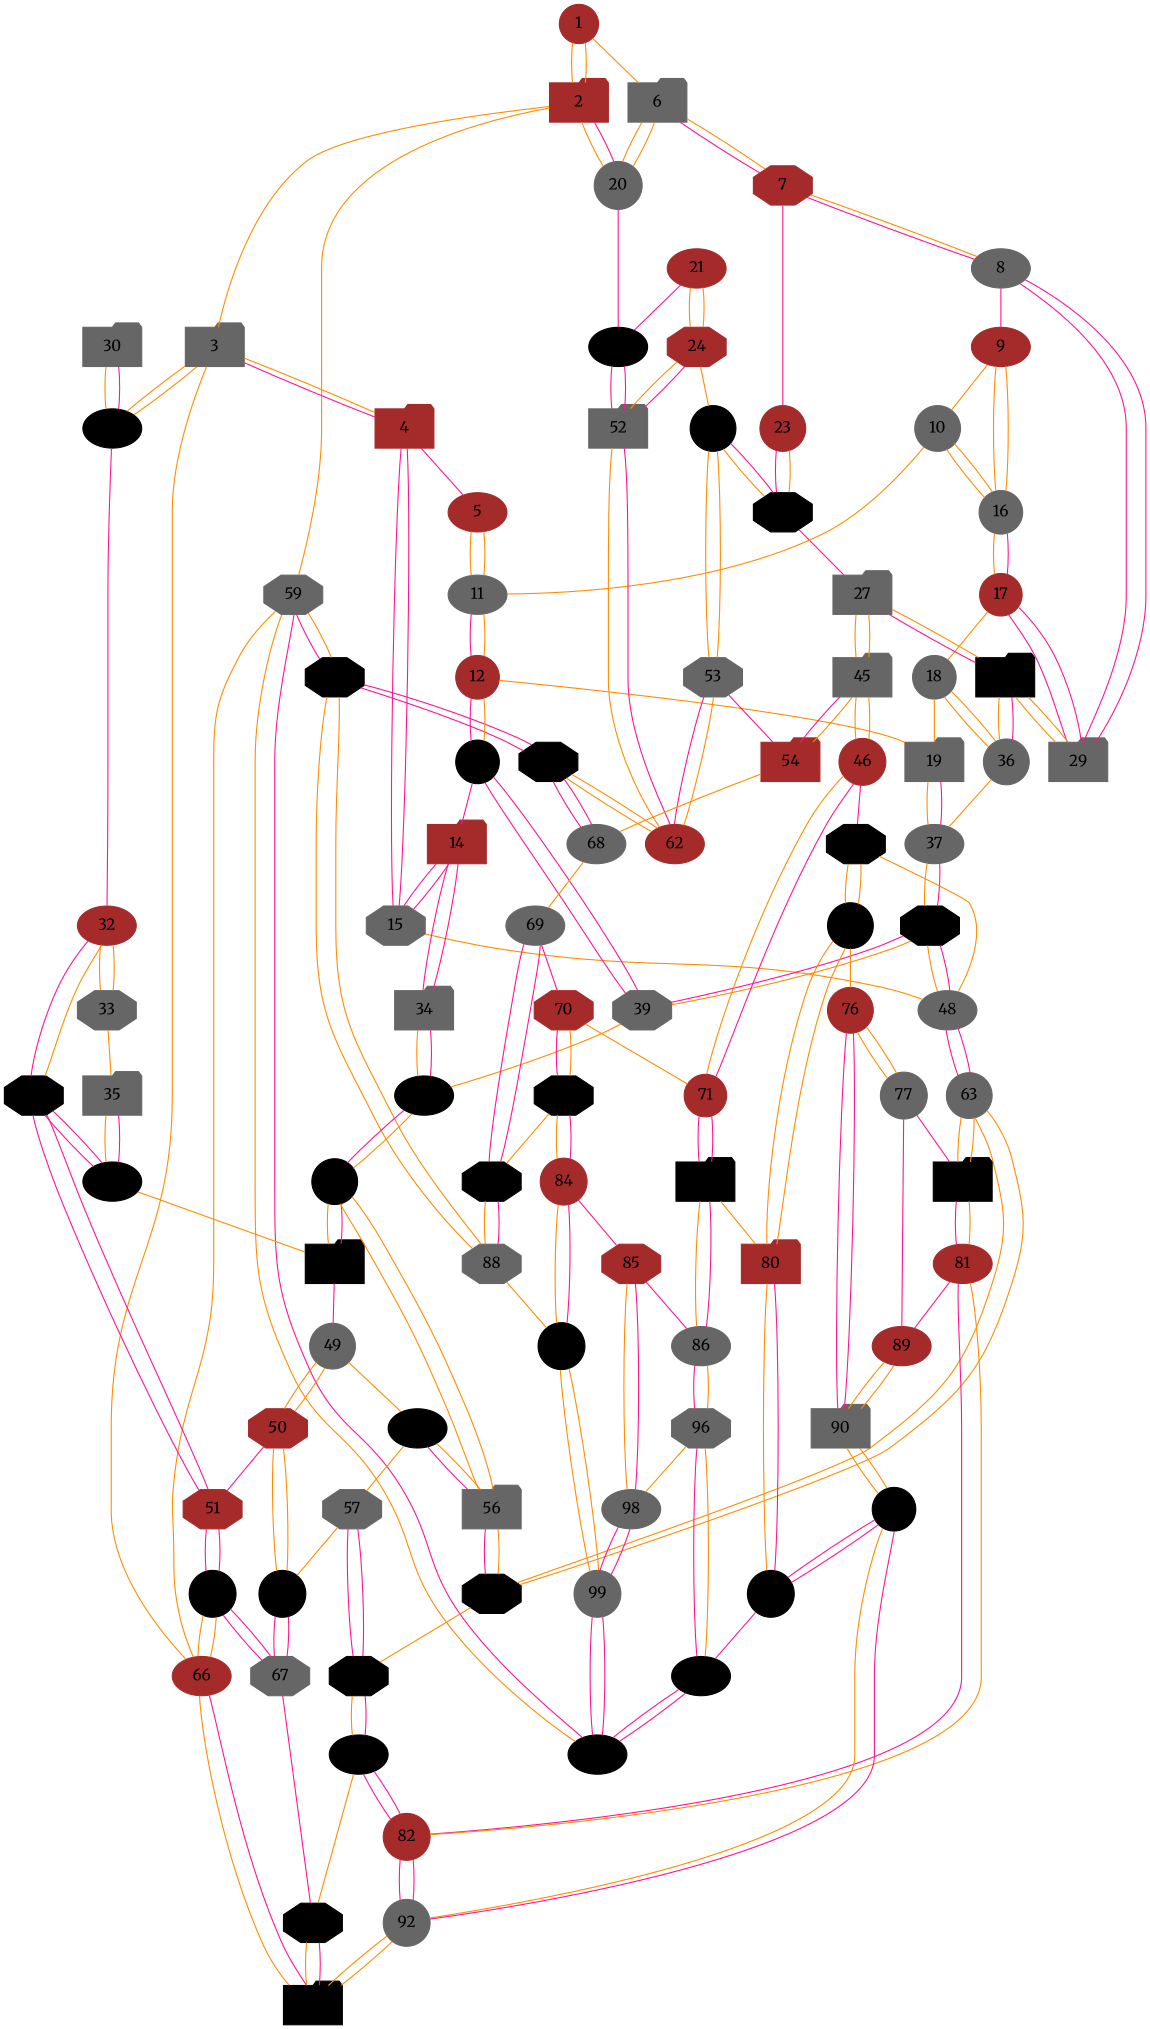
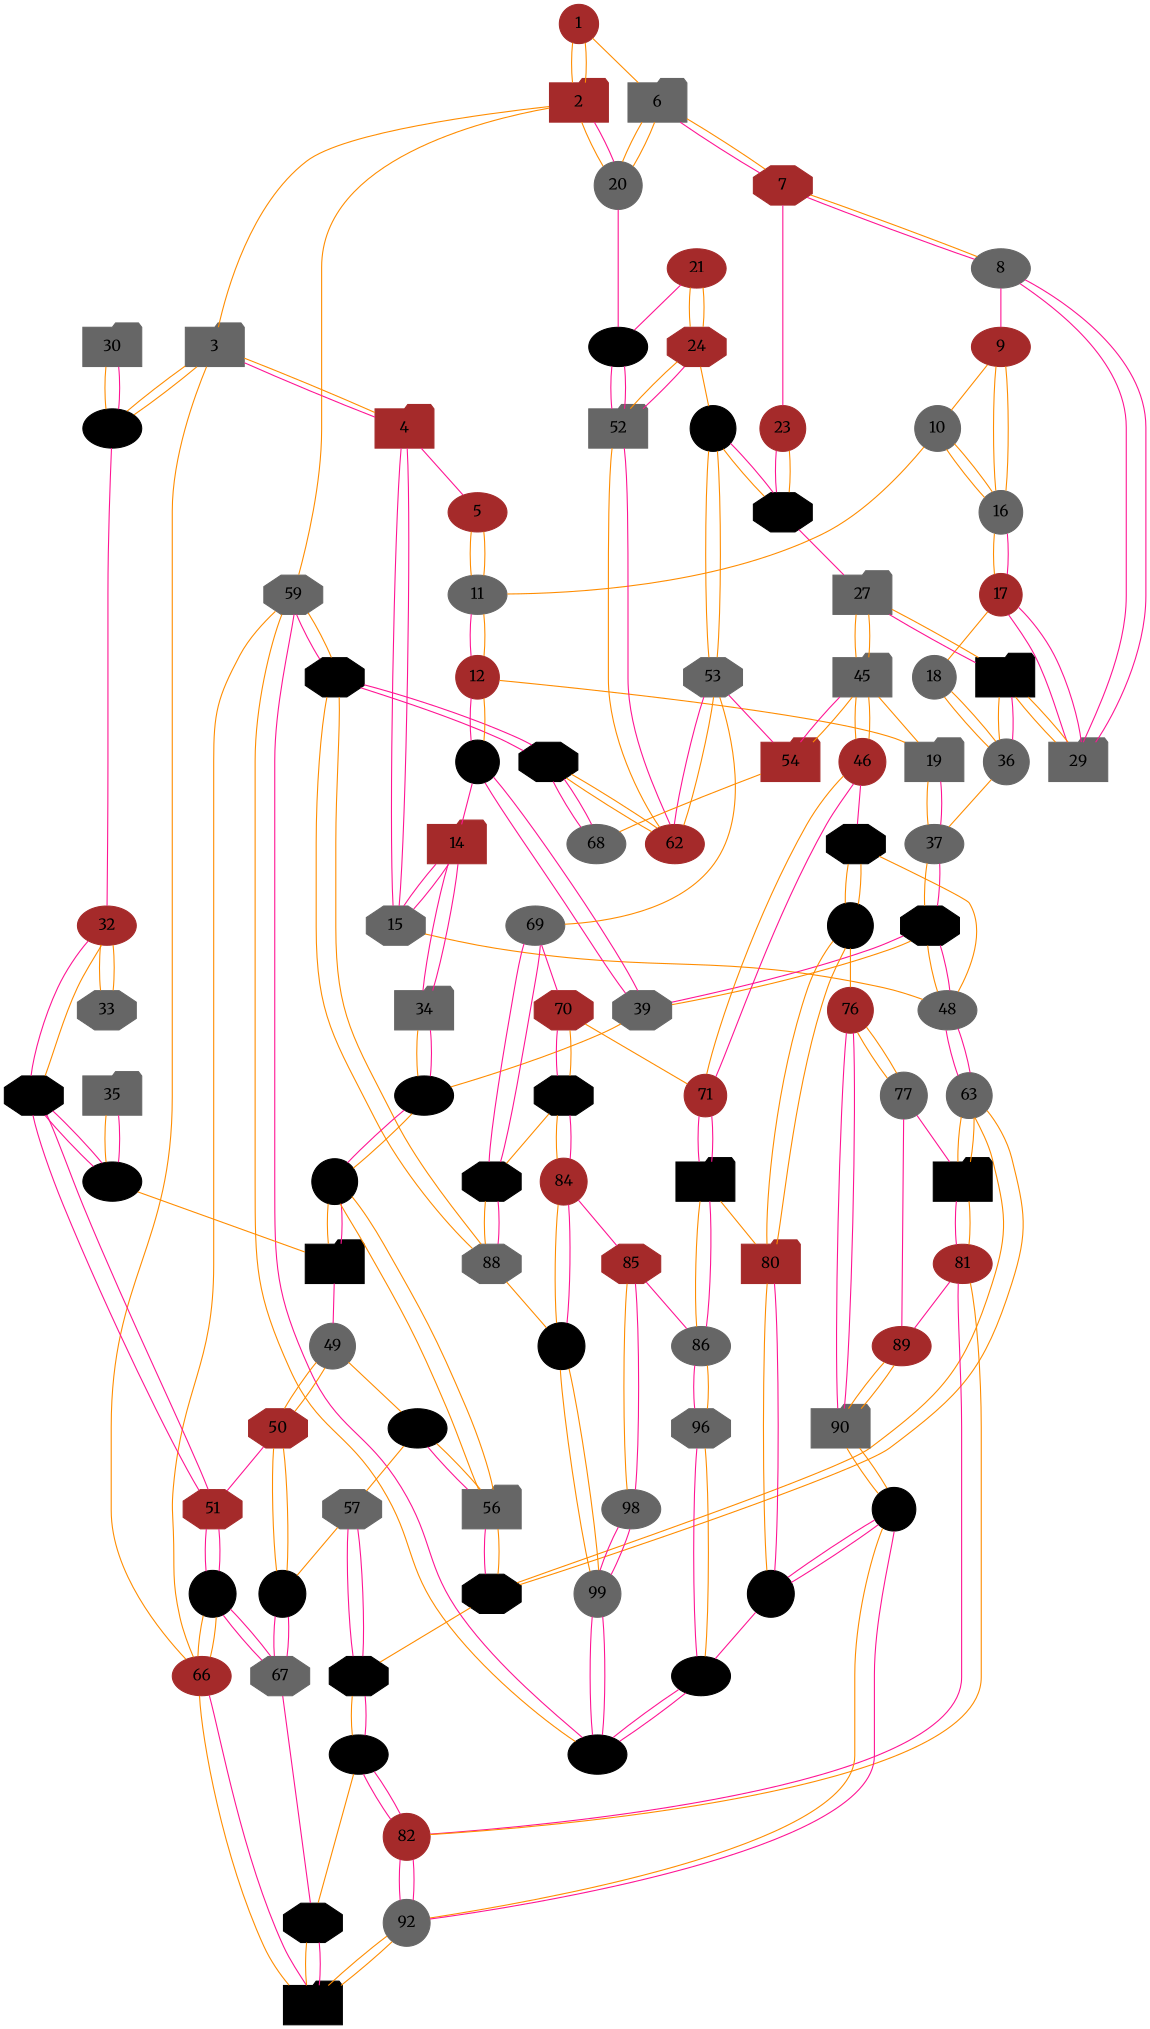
(934, 721) -> (898, 720)
(565, 886) -> (716, 861)
(110, 1053) -> none
(666, 1469) -> none
